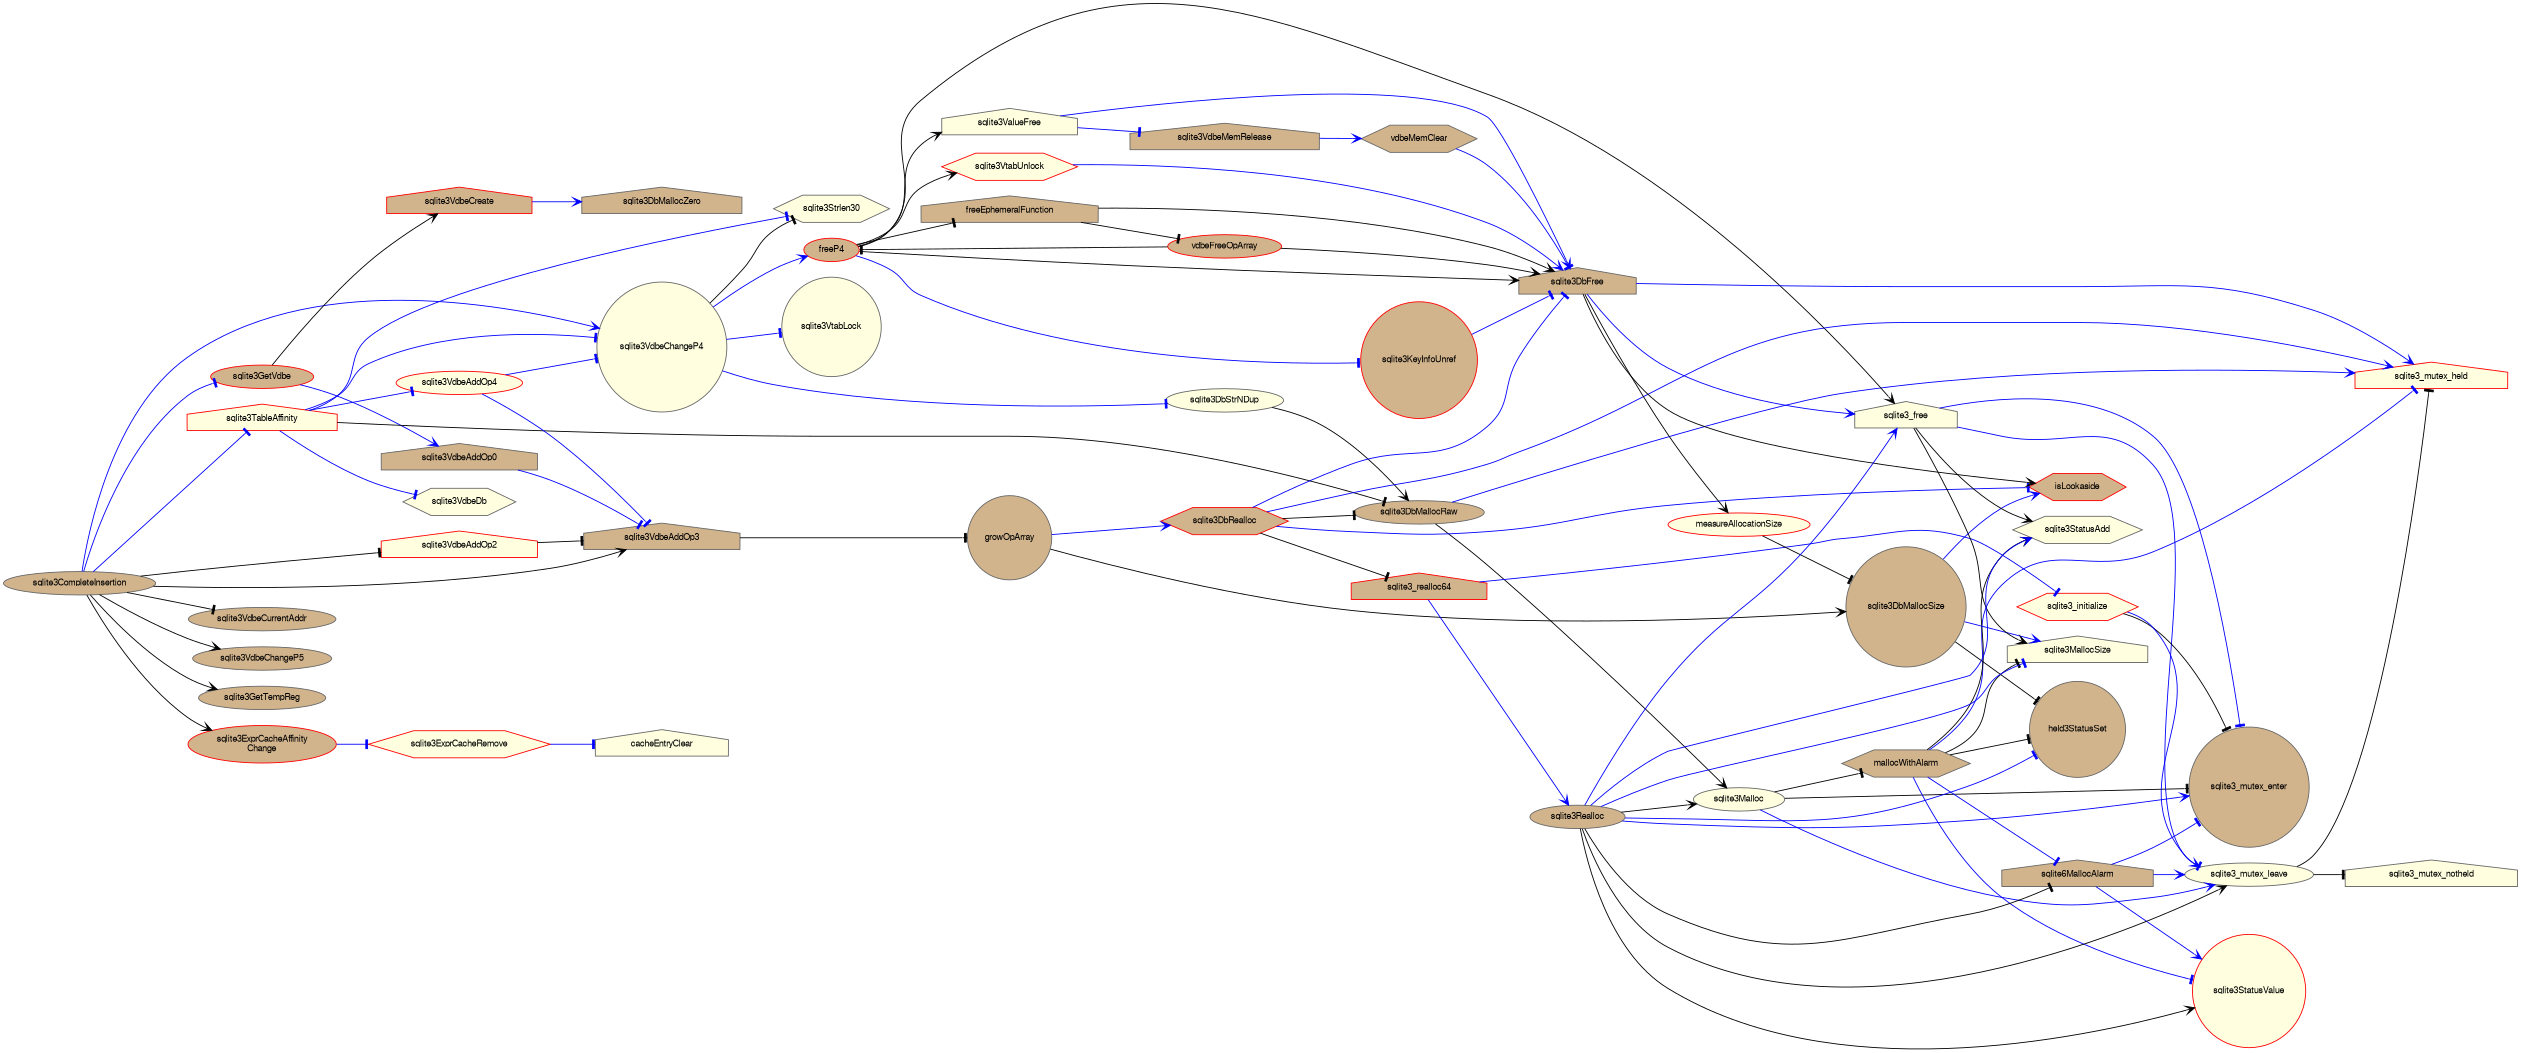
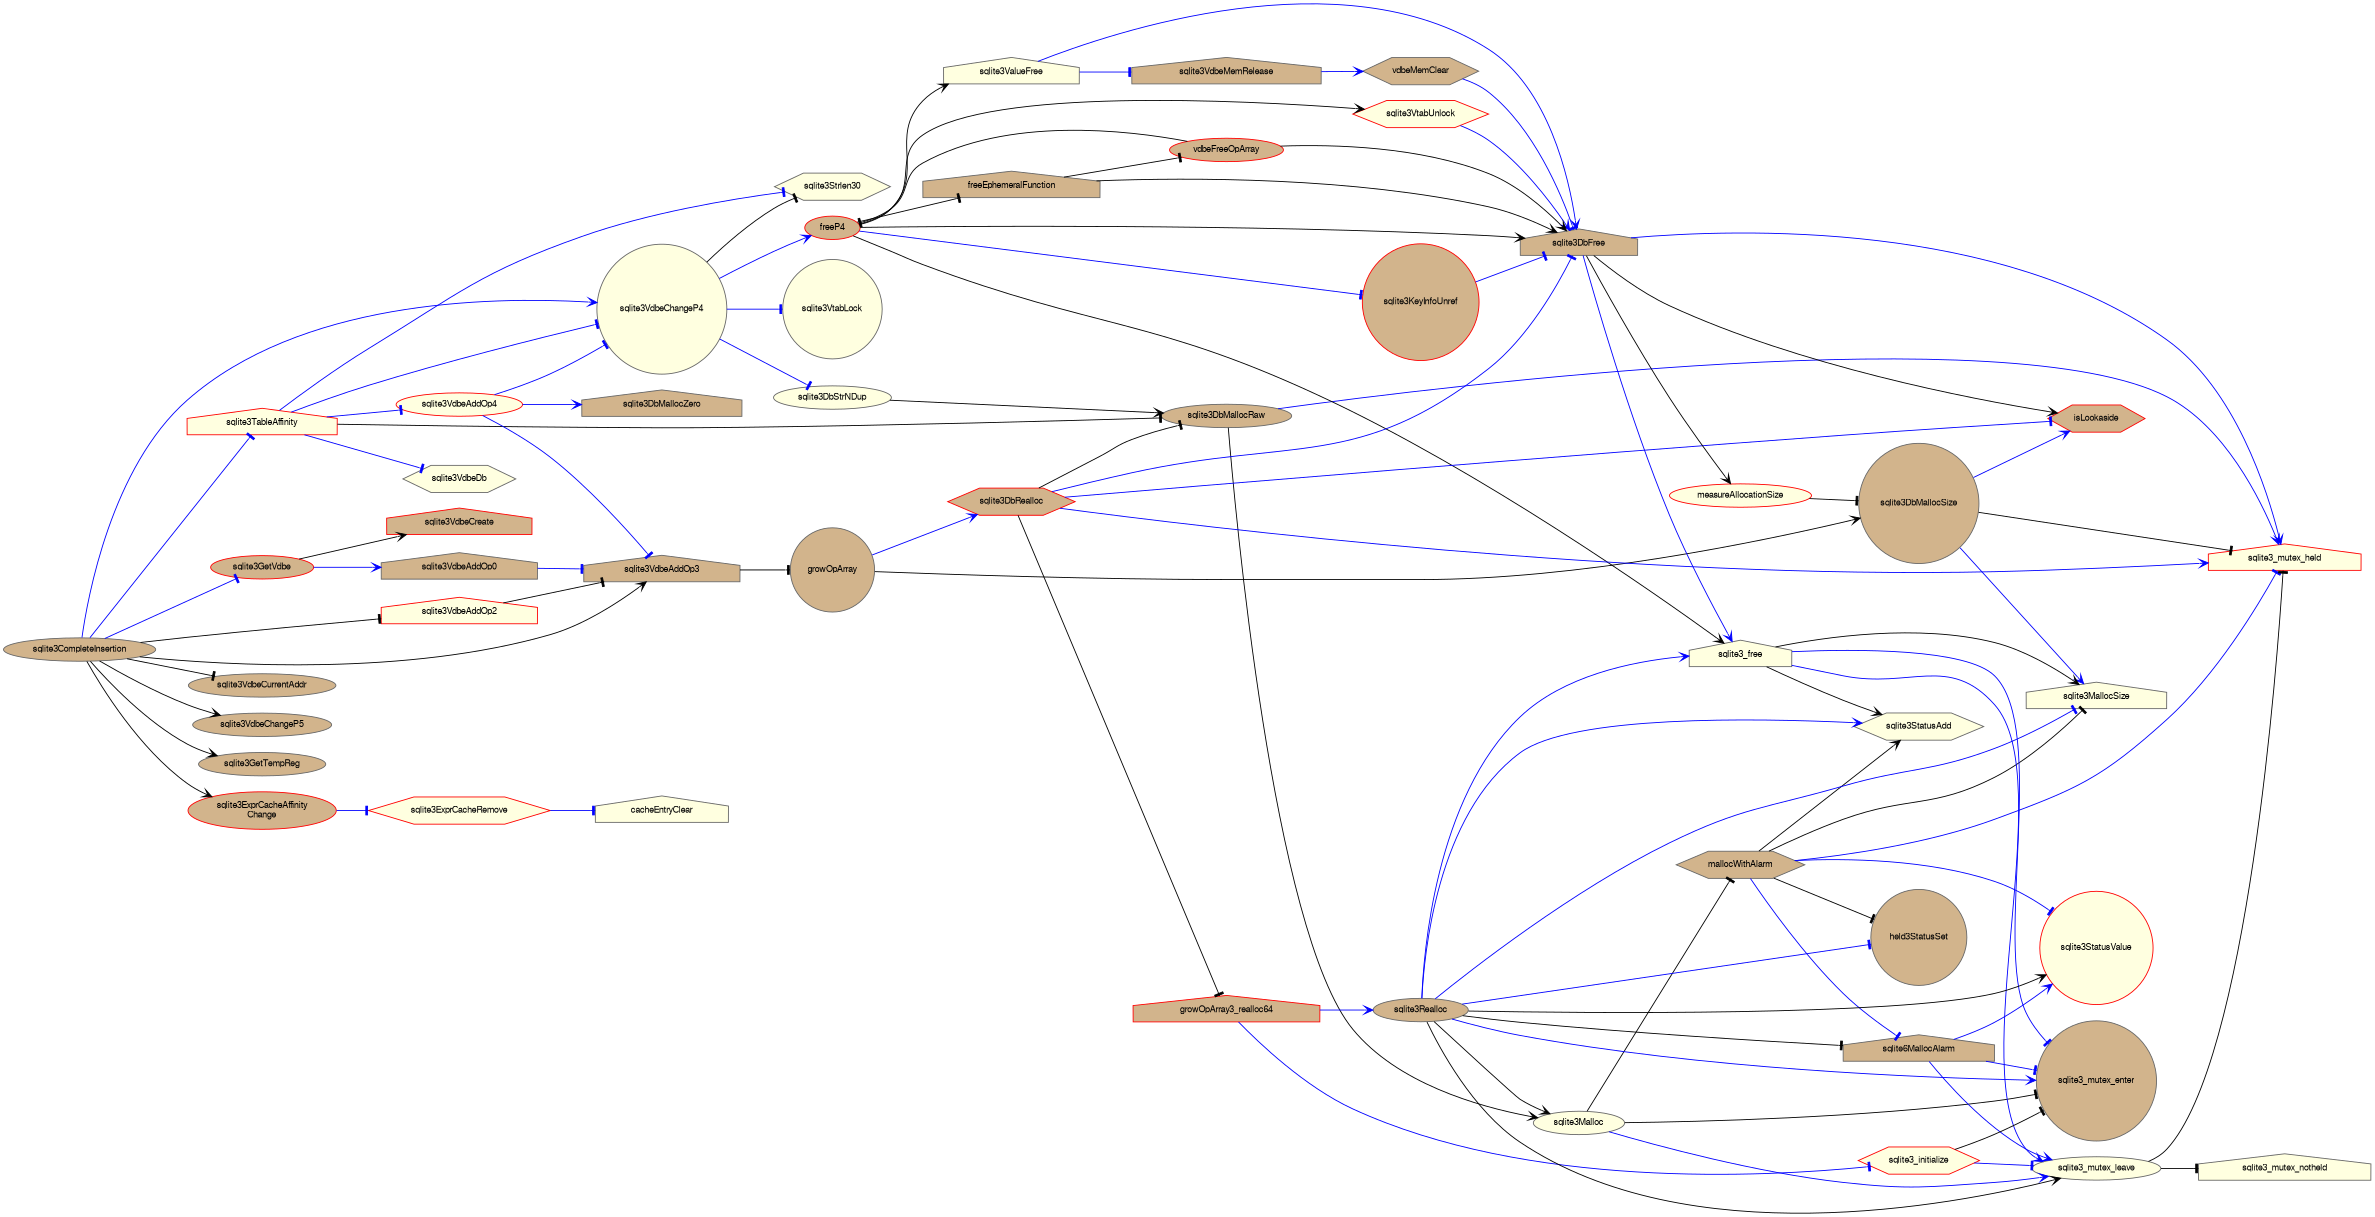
(552, 202) -> (548, 405)
(1419, 588) -> (1226, 1010)
(1995, 670) -> (2103, 531)
